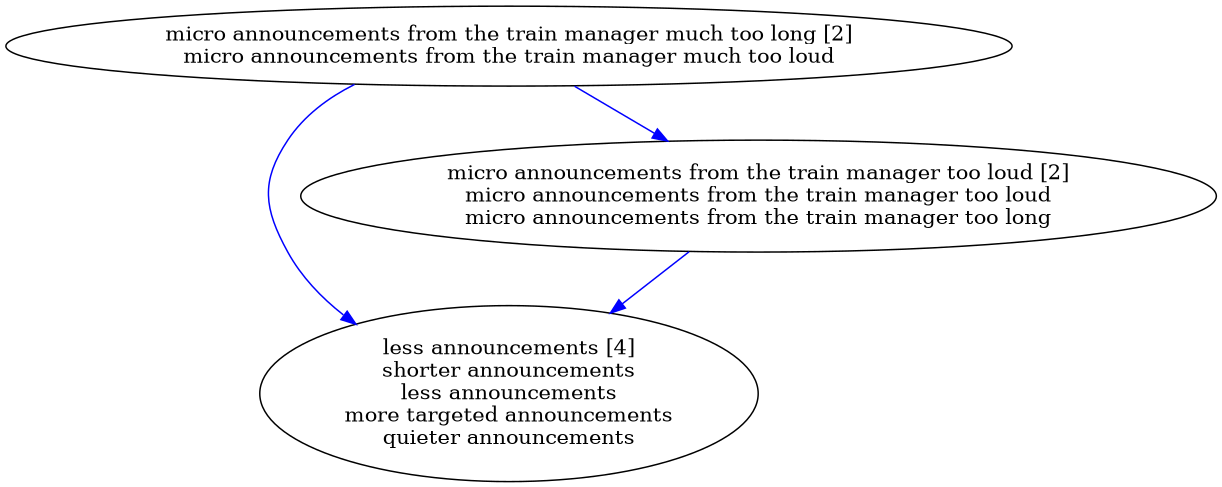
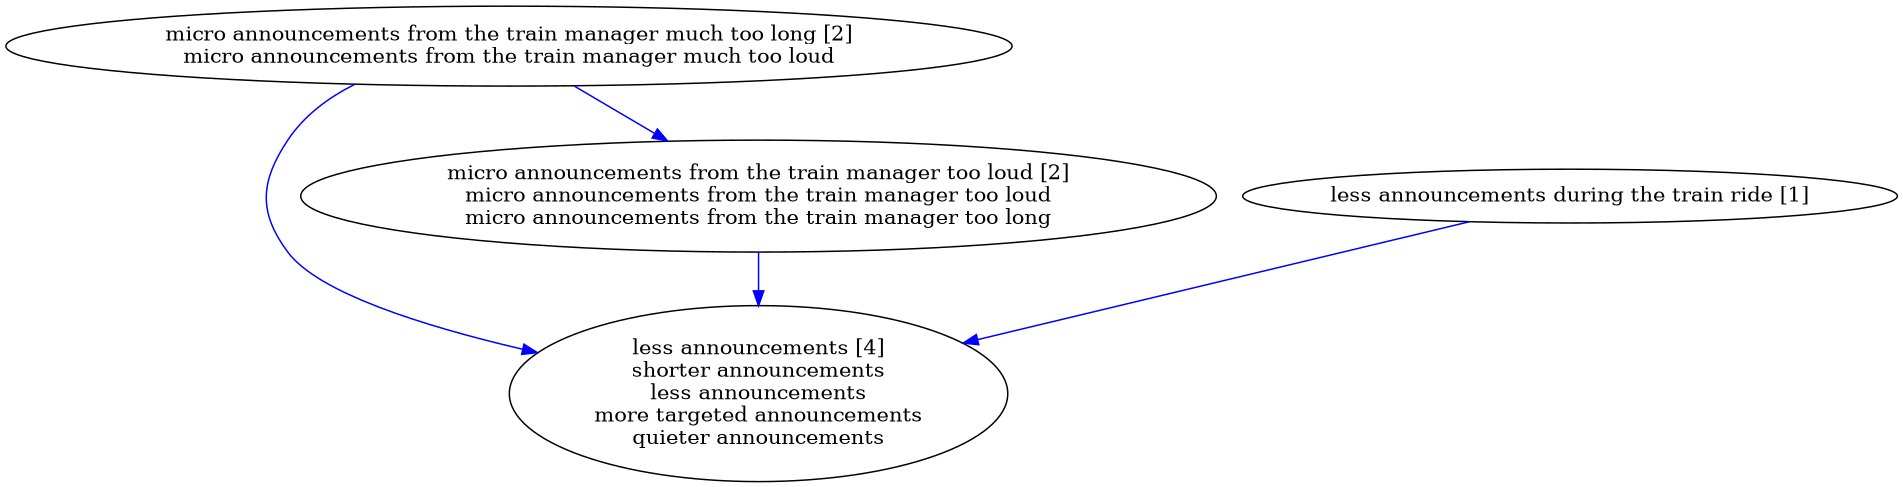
none -> (1570, 196)
